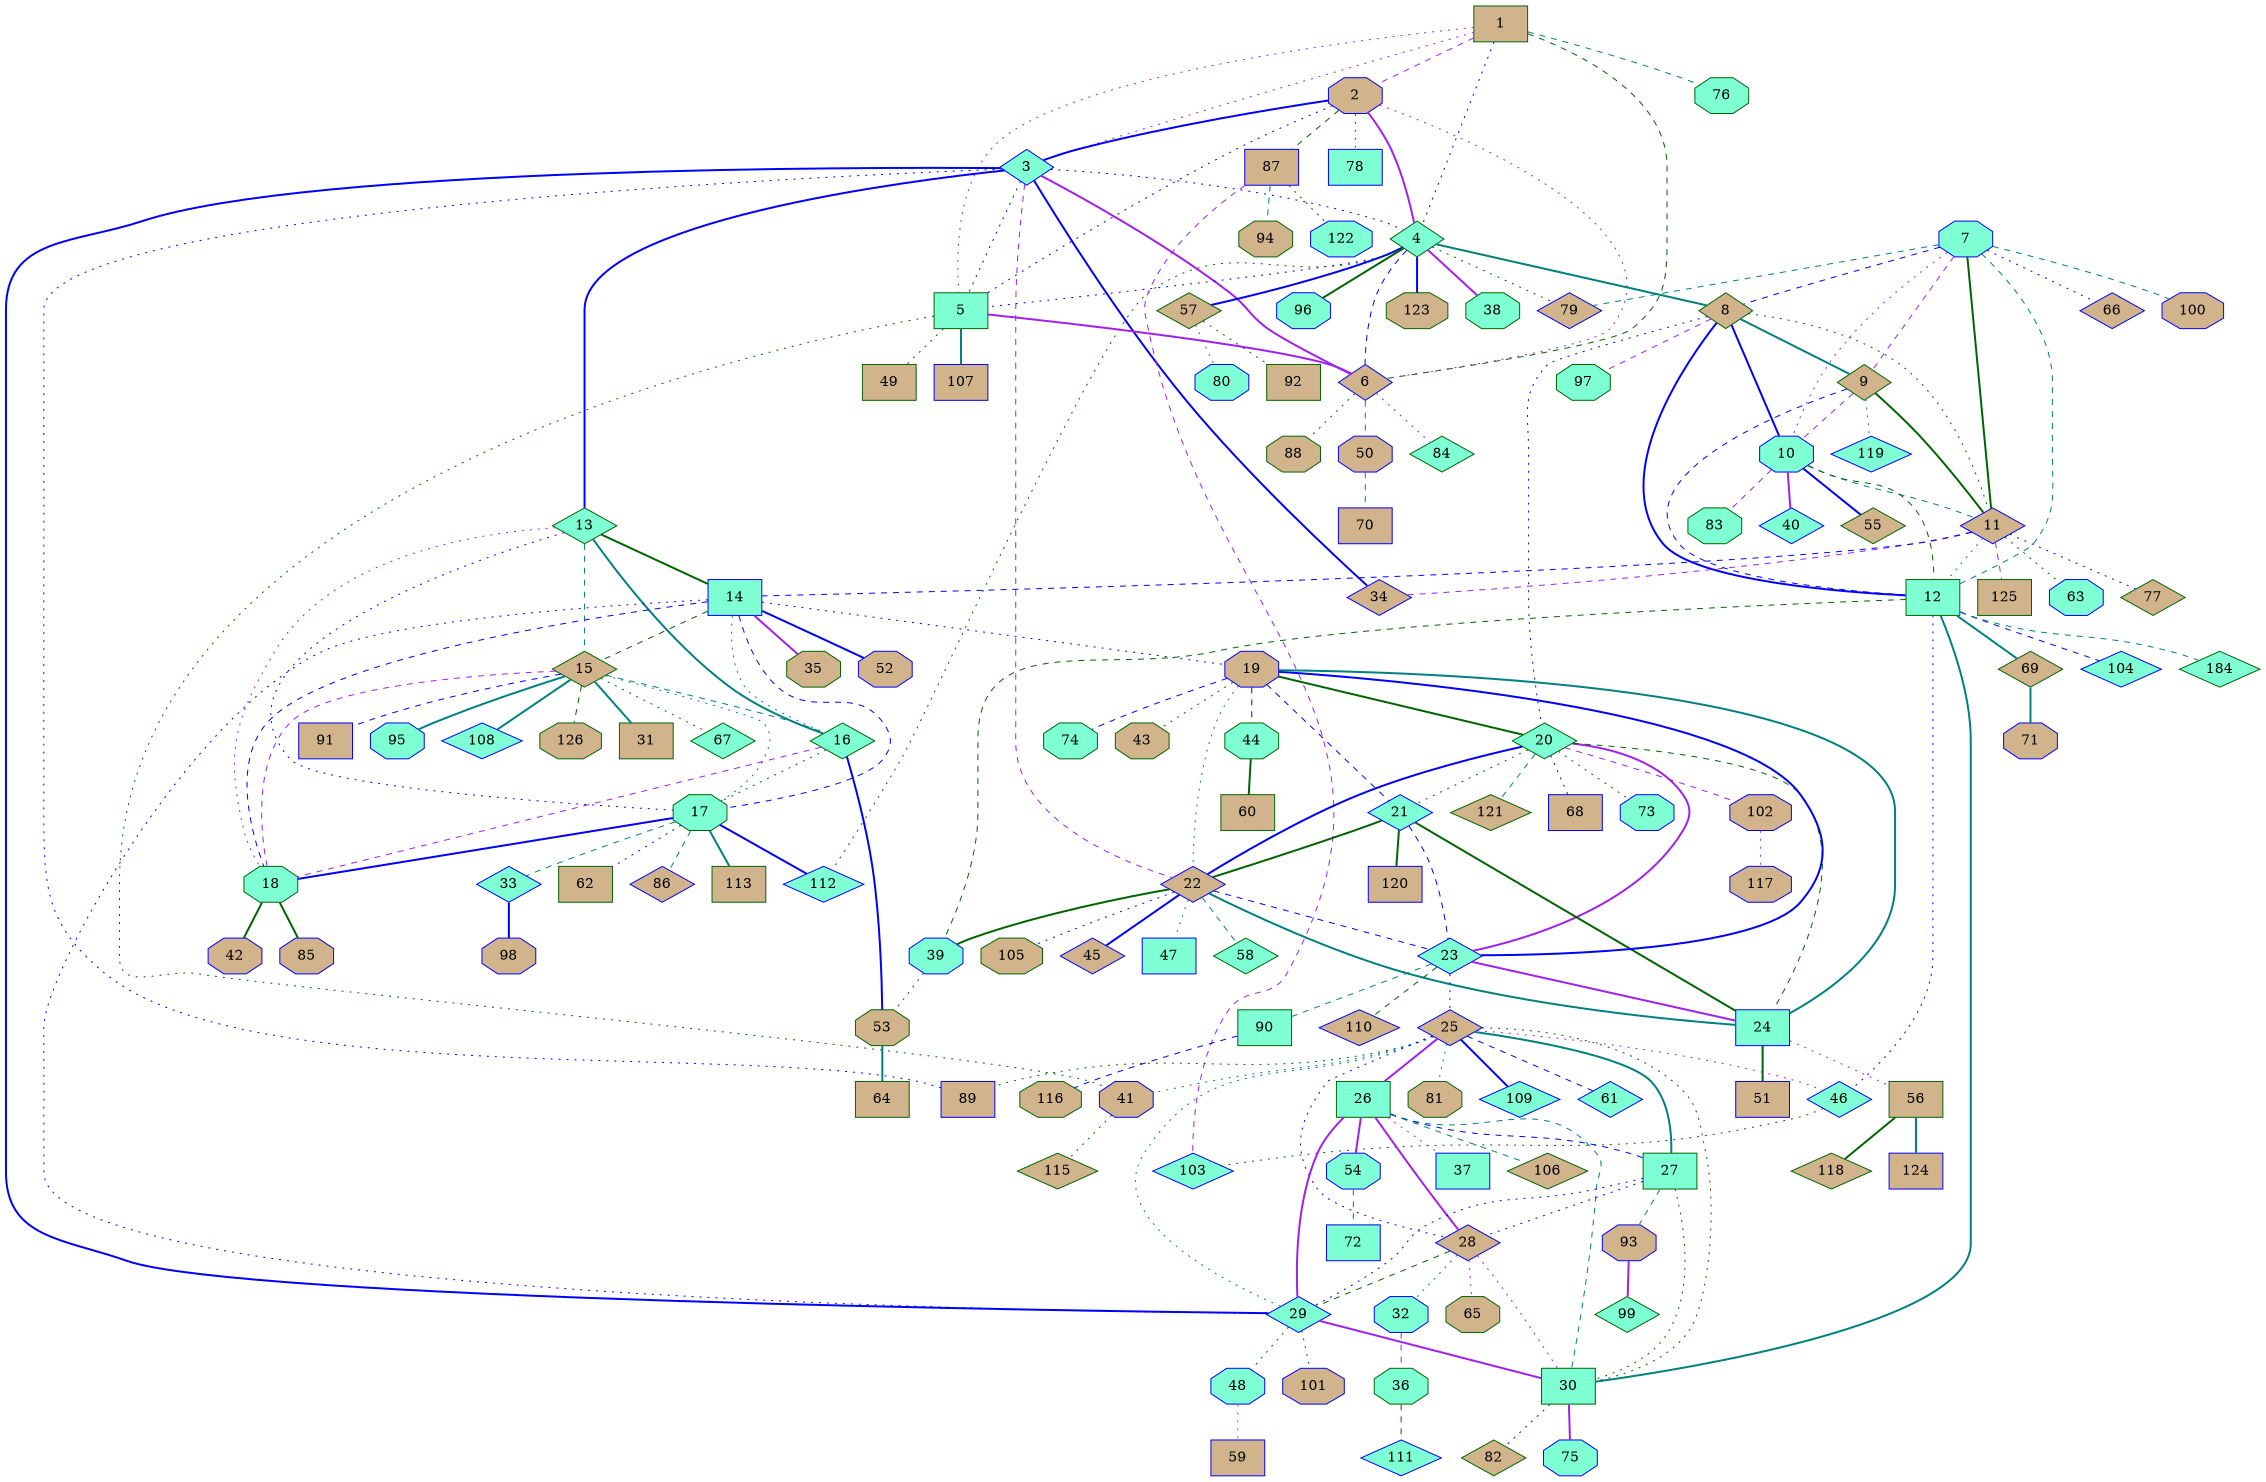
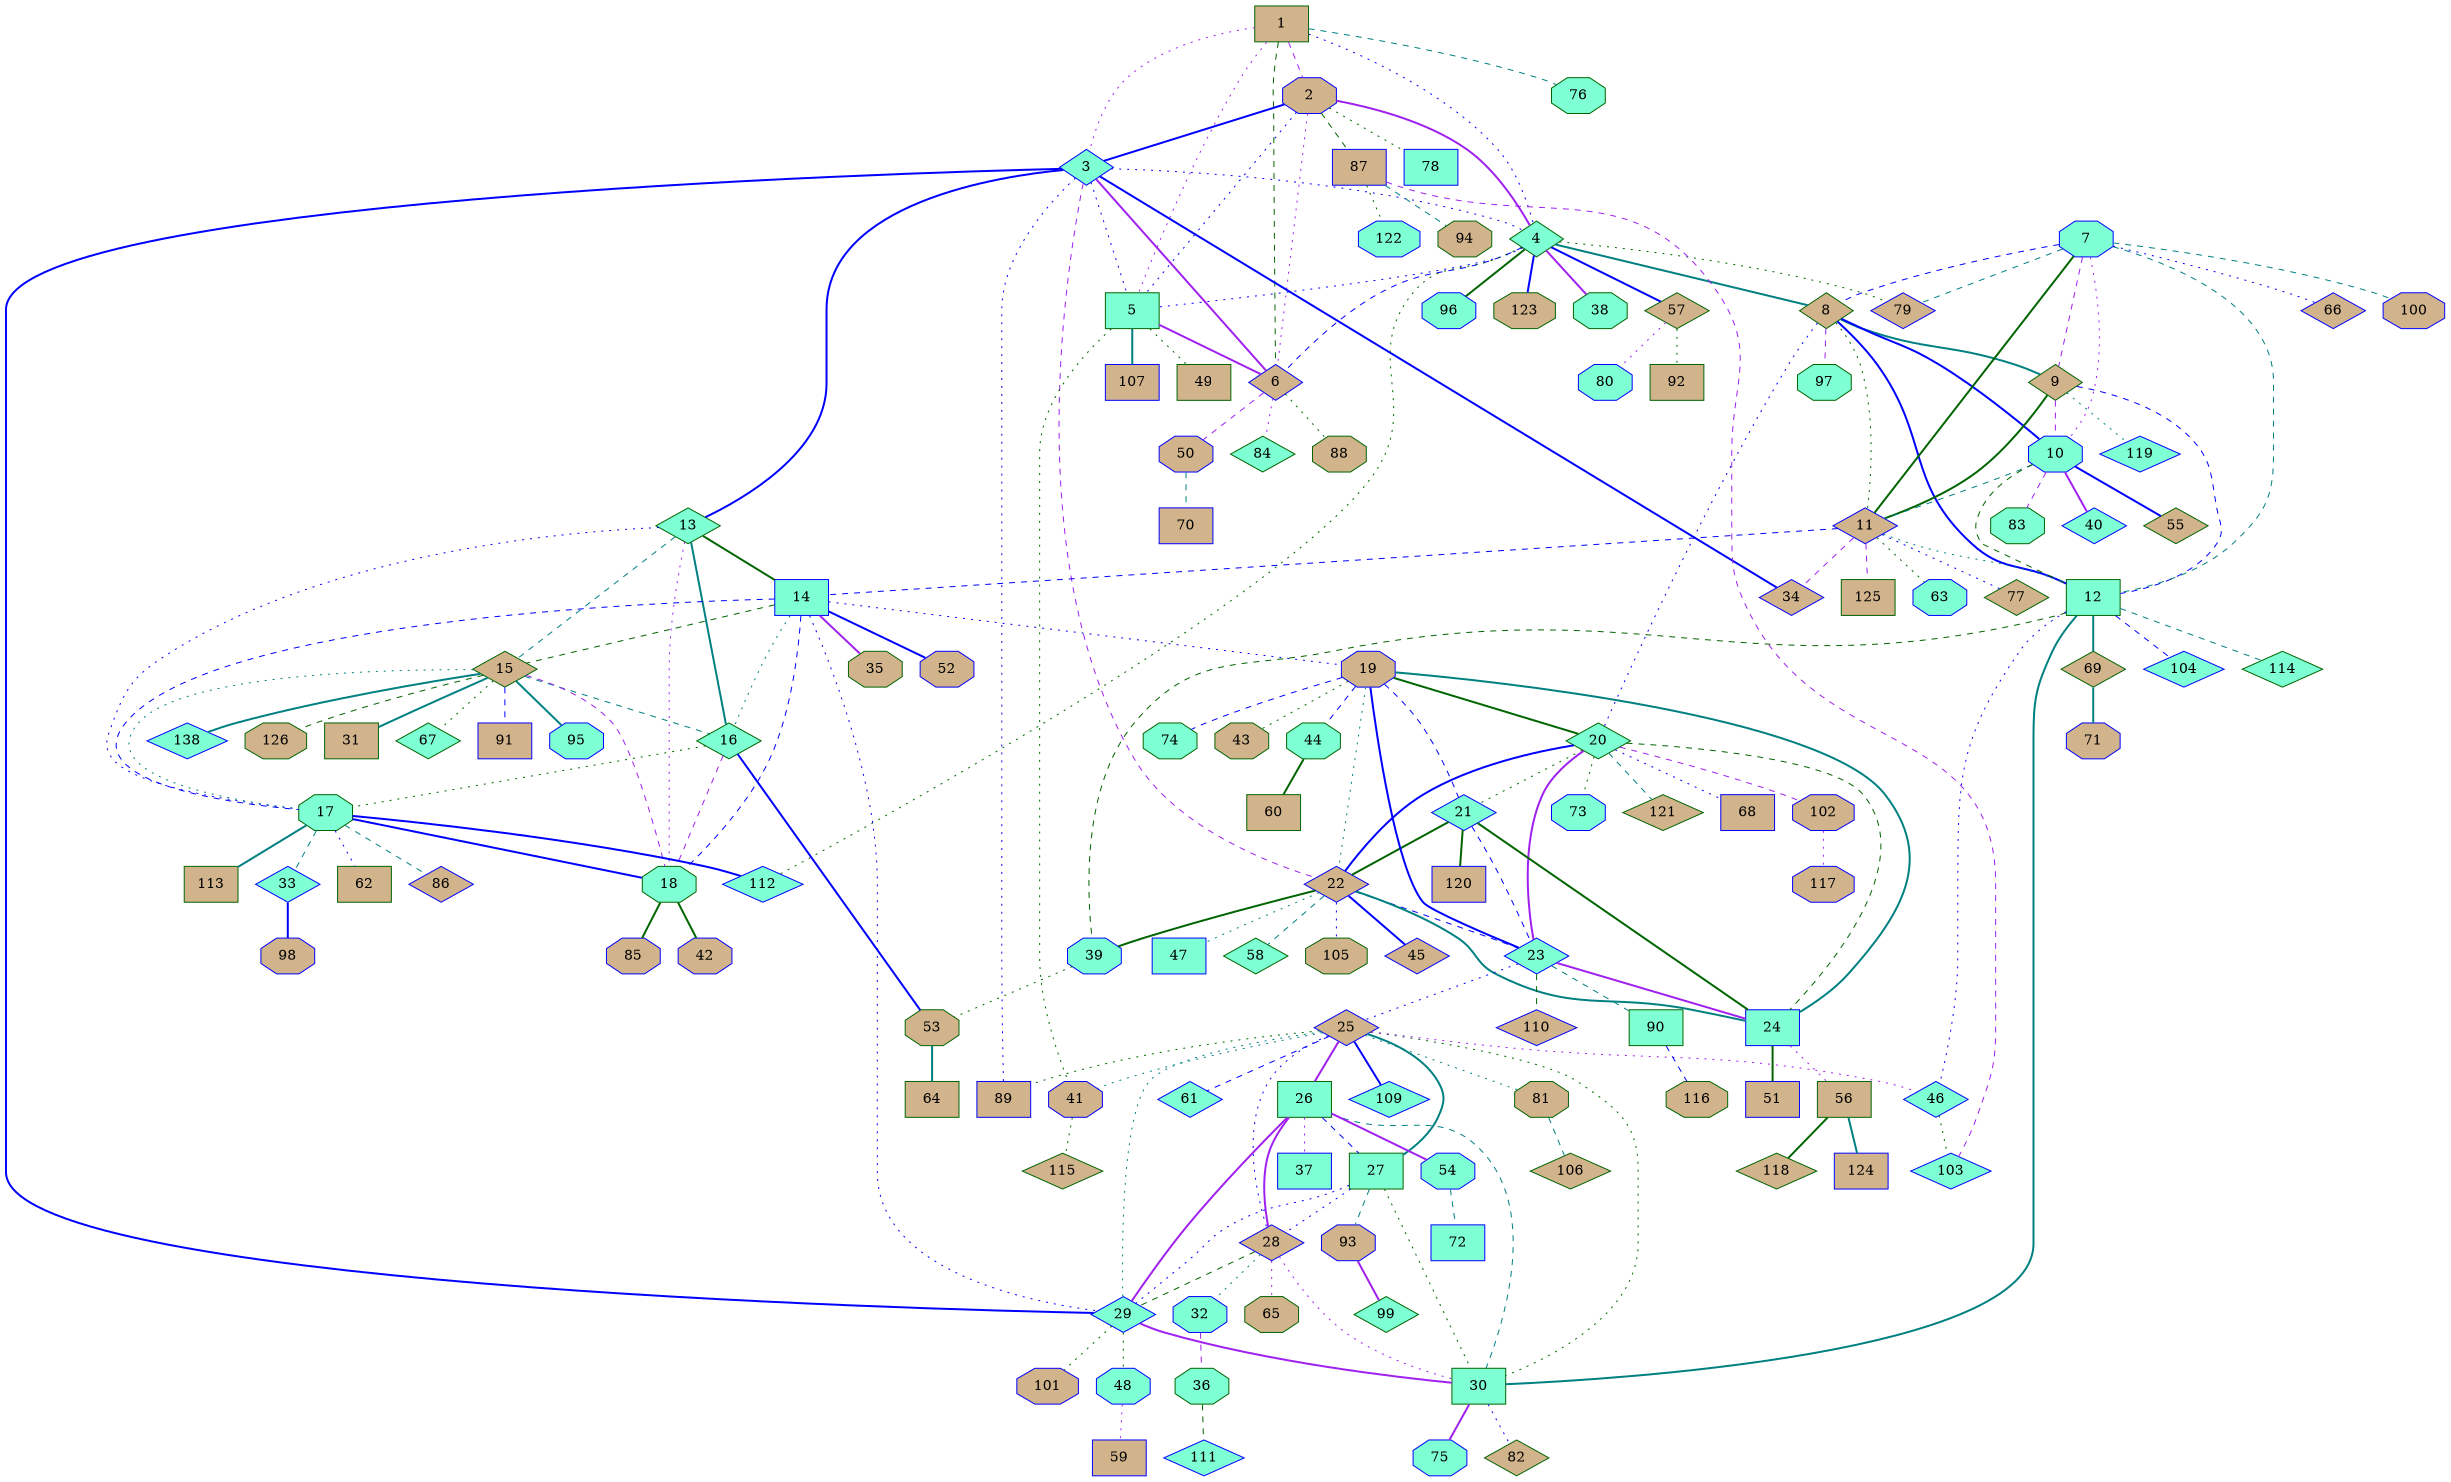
(2220, 669) -> (2282, 669)
(482, 741) -> (187, 741)
(1458, 1139) -> (1557, 1137)
